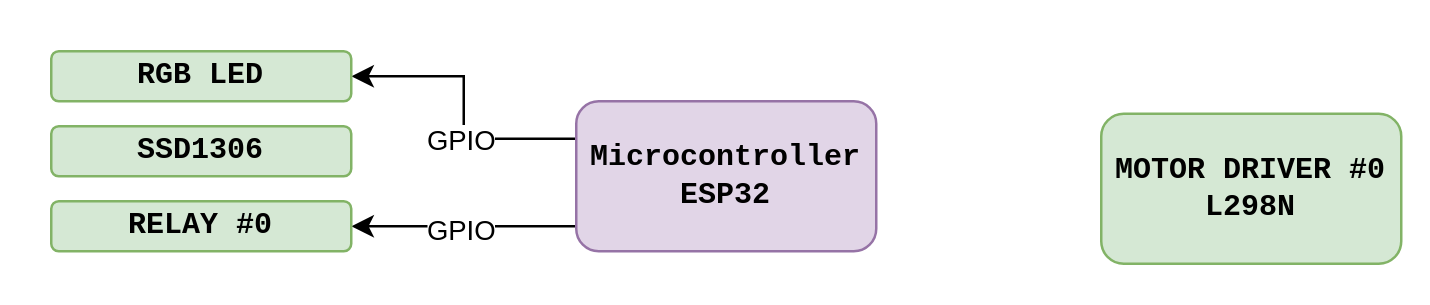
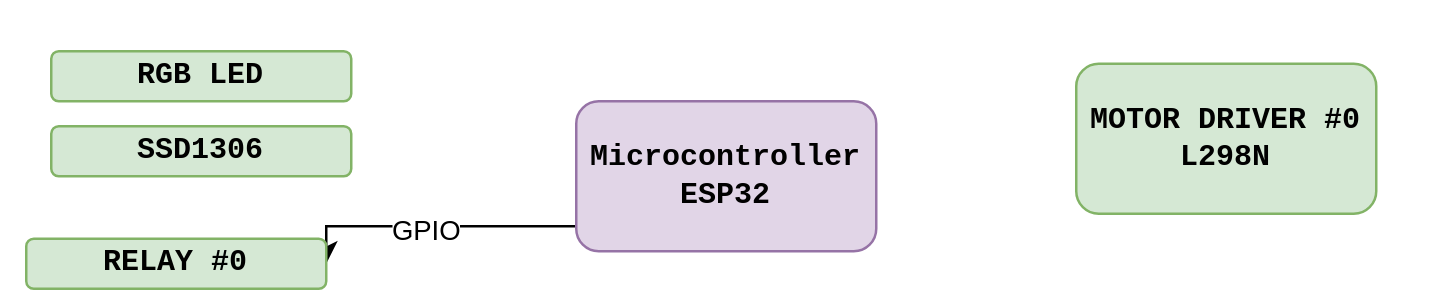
(455, 76) -> none
(1251, 189) -> (1226, 139)
(201, 226) -> (176, 264)
